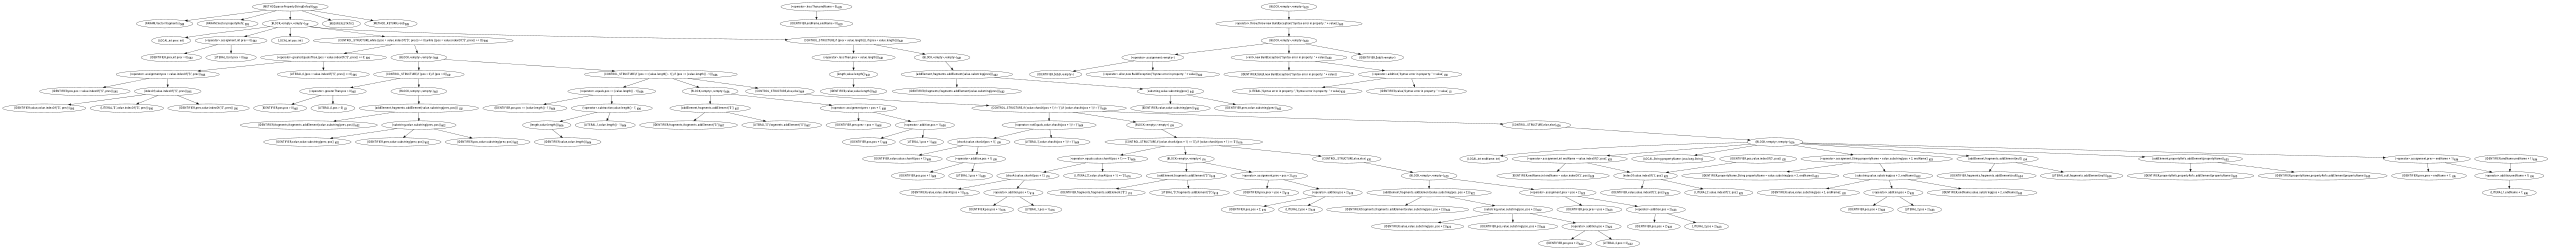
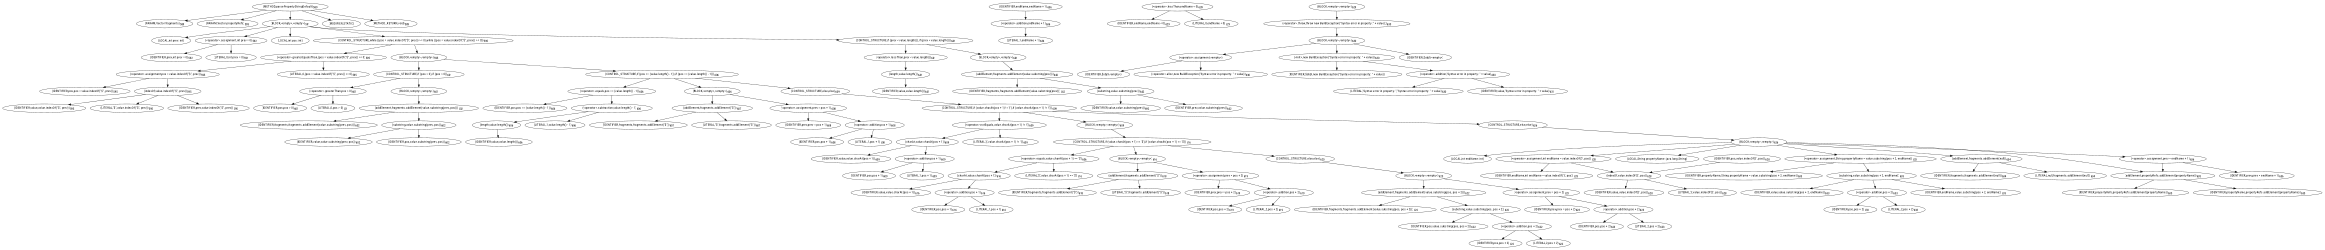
none -> (1211, 24)
(398, 142) -> none
(2467, 167) -> (2163, 166)
(1418, 227) -> none
